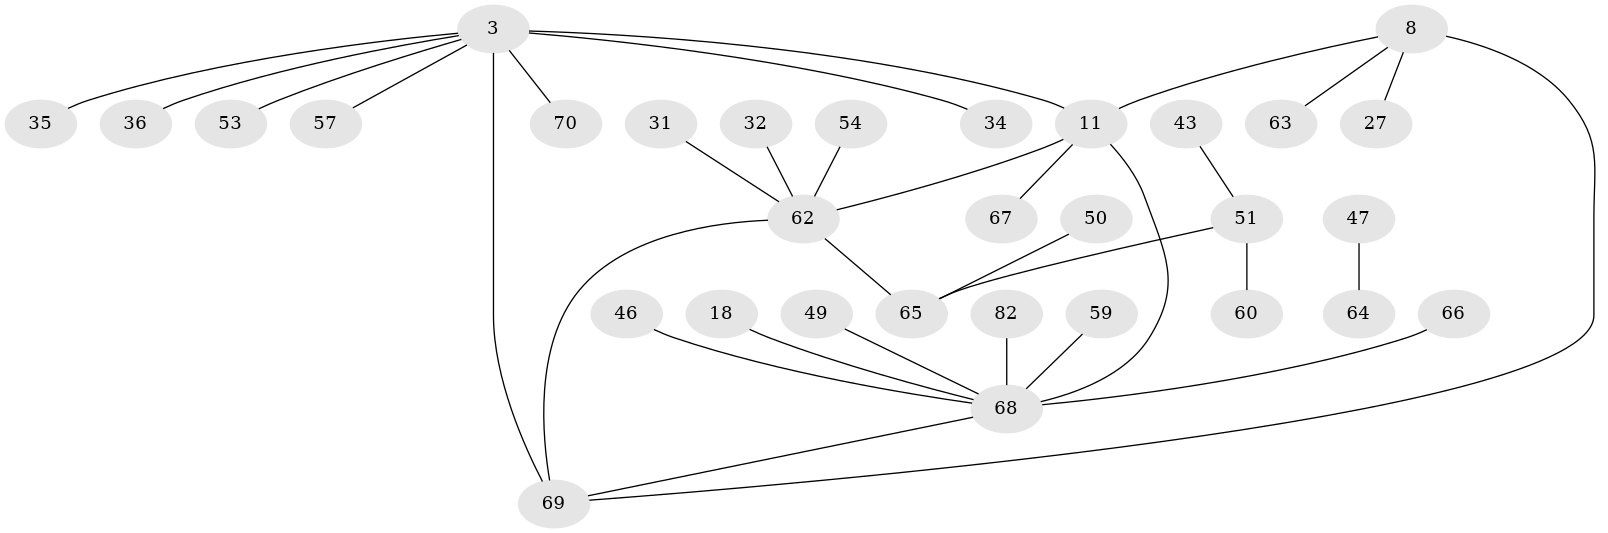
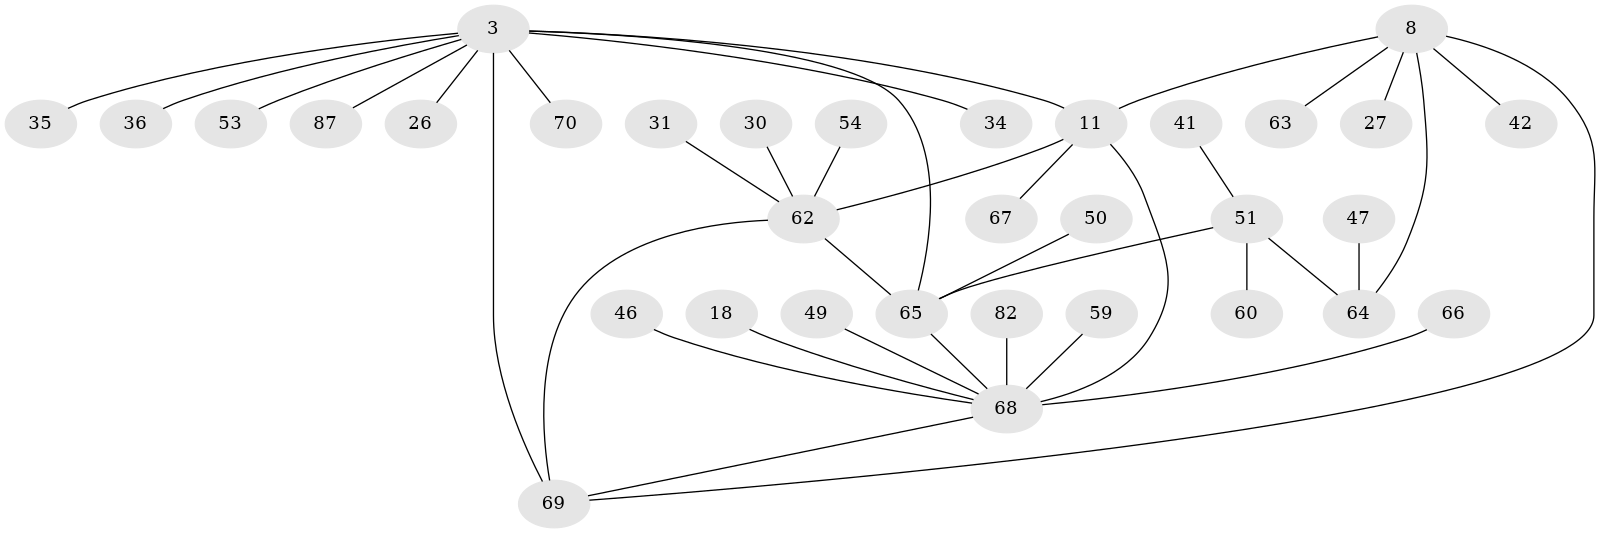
none -> (817, 63)
(326, 124) -> (326, 124)
none -> (421, 124)
(756, 124) -> (756, 124)
(1186, 124) -> (1186, 124)
none -> (1521, 124)
none -> (1425, 178)
none -> (1303, 267)
none -> (959, 361)
